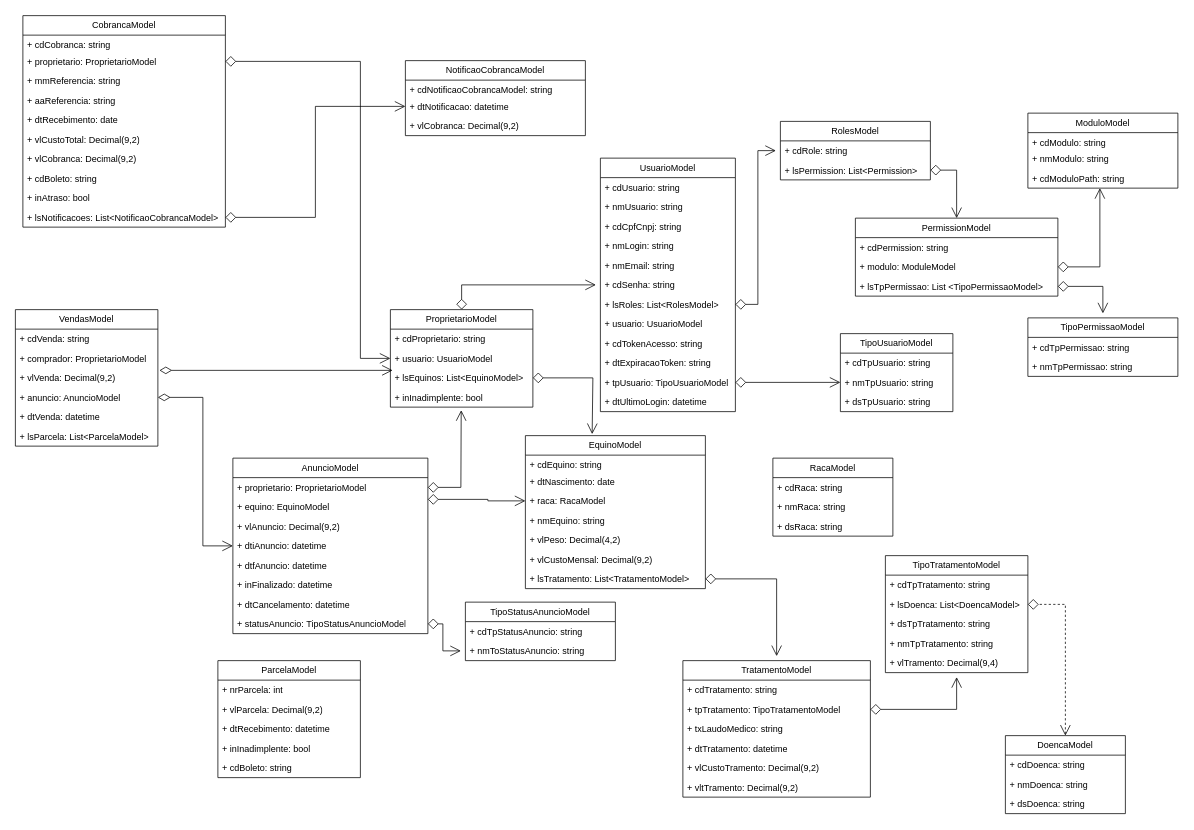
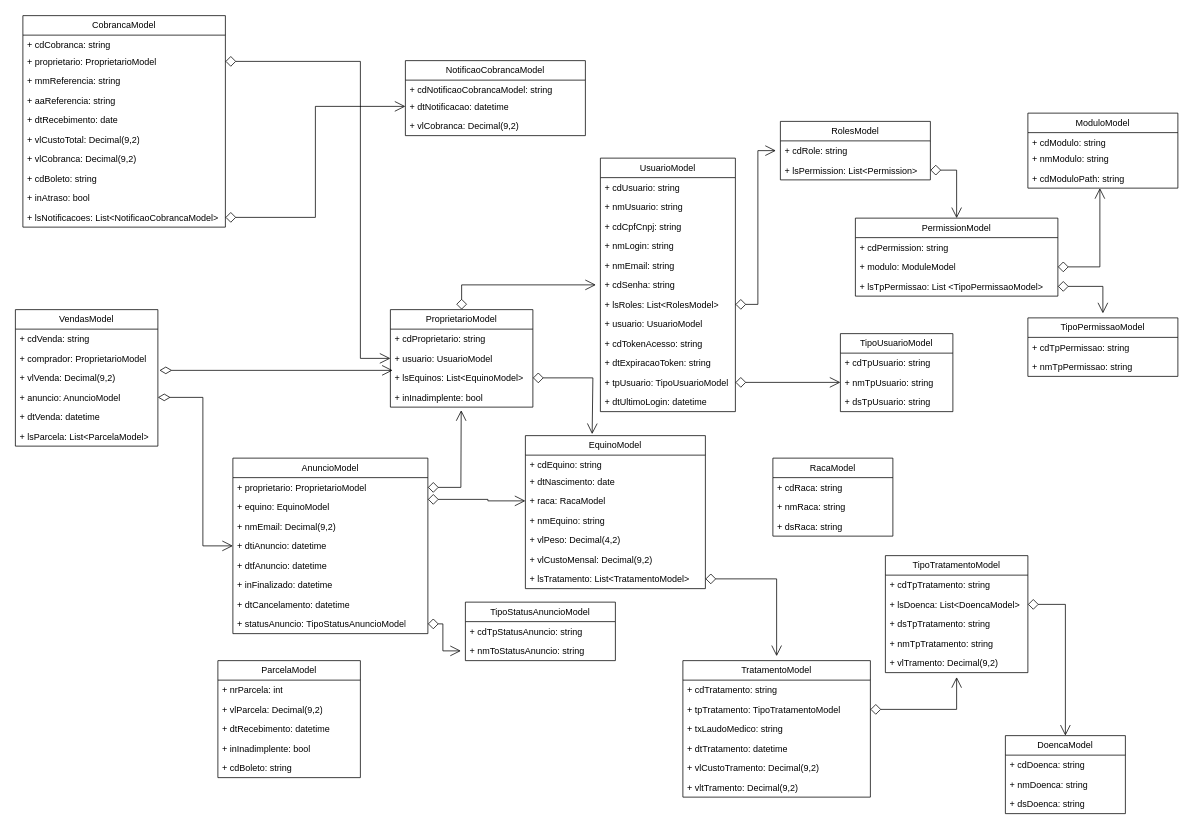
(291, 527) -> (286, 527)
(1065, 655) -> (1065, 655)
(947, 664) -> (947, 664)
